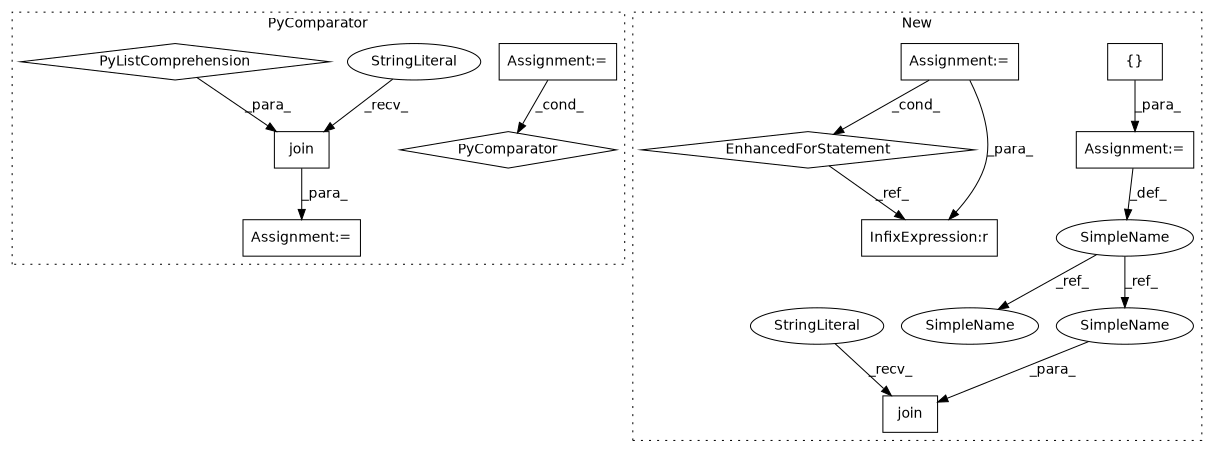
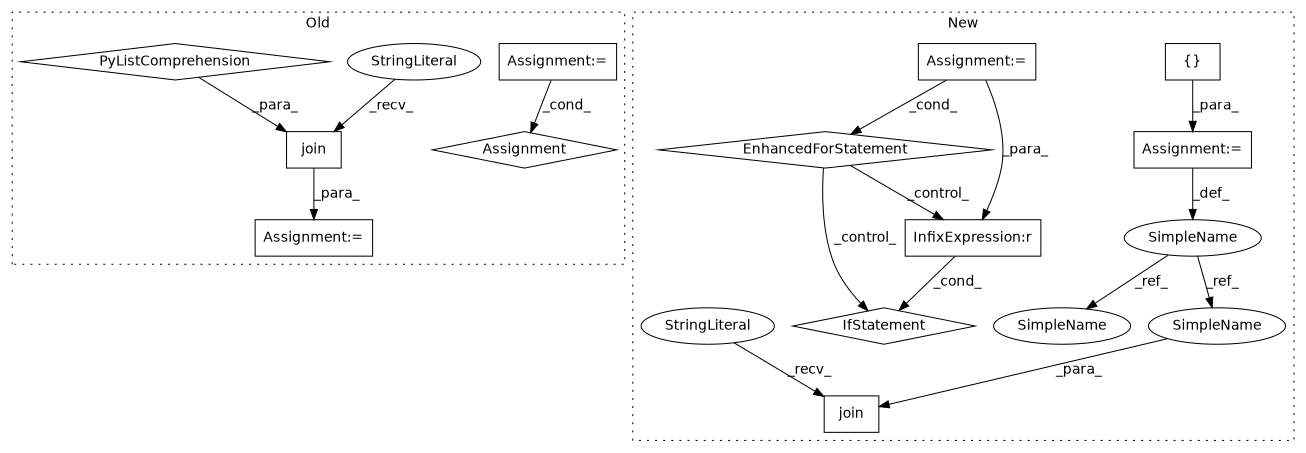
(318, 24) -> (318, 24)
(508, 150) -> (524, 150)
(893, 194) -> (938, 194)
none -> (884, 326)
